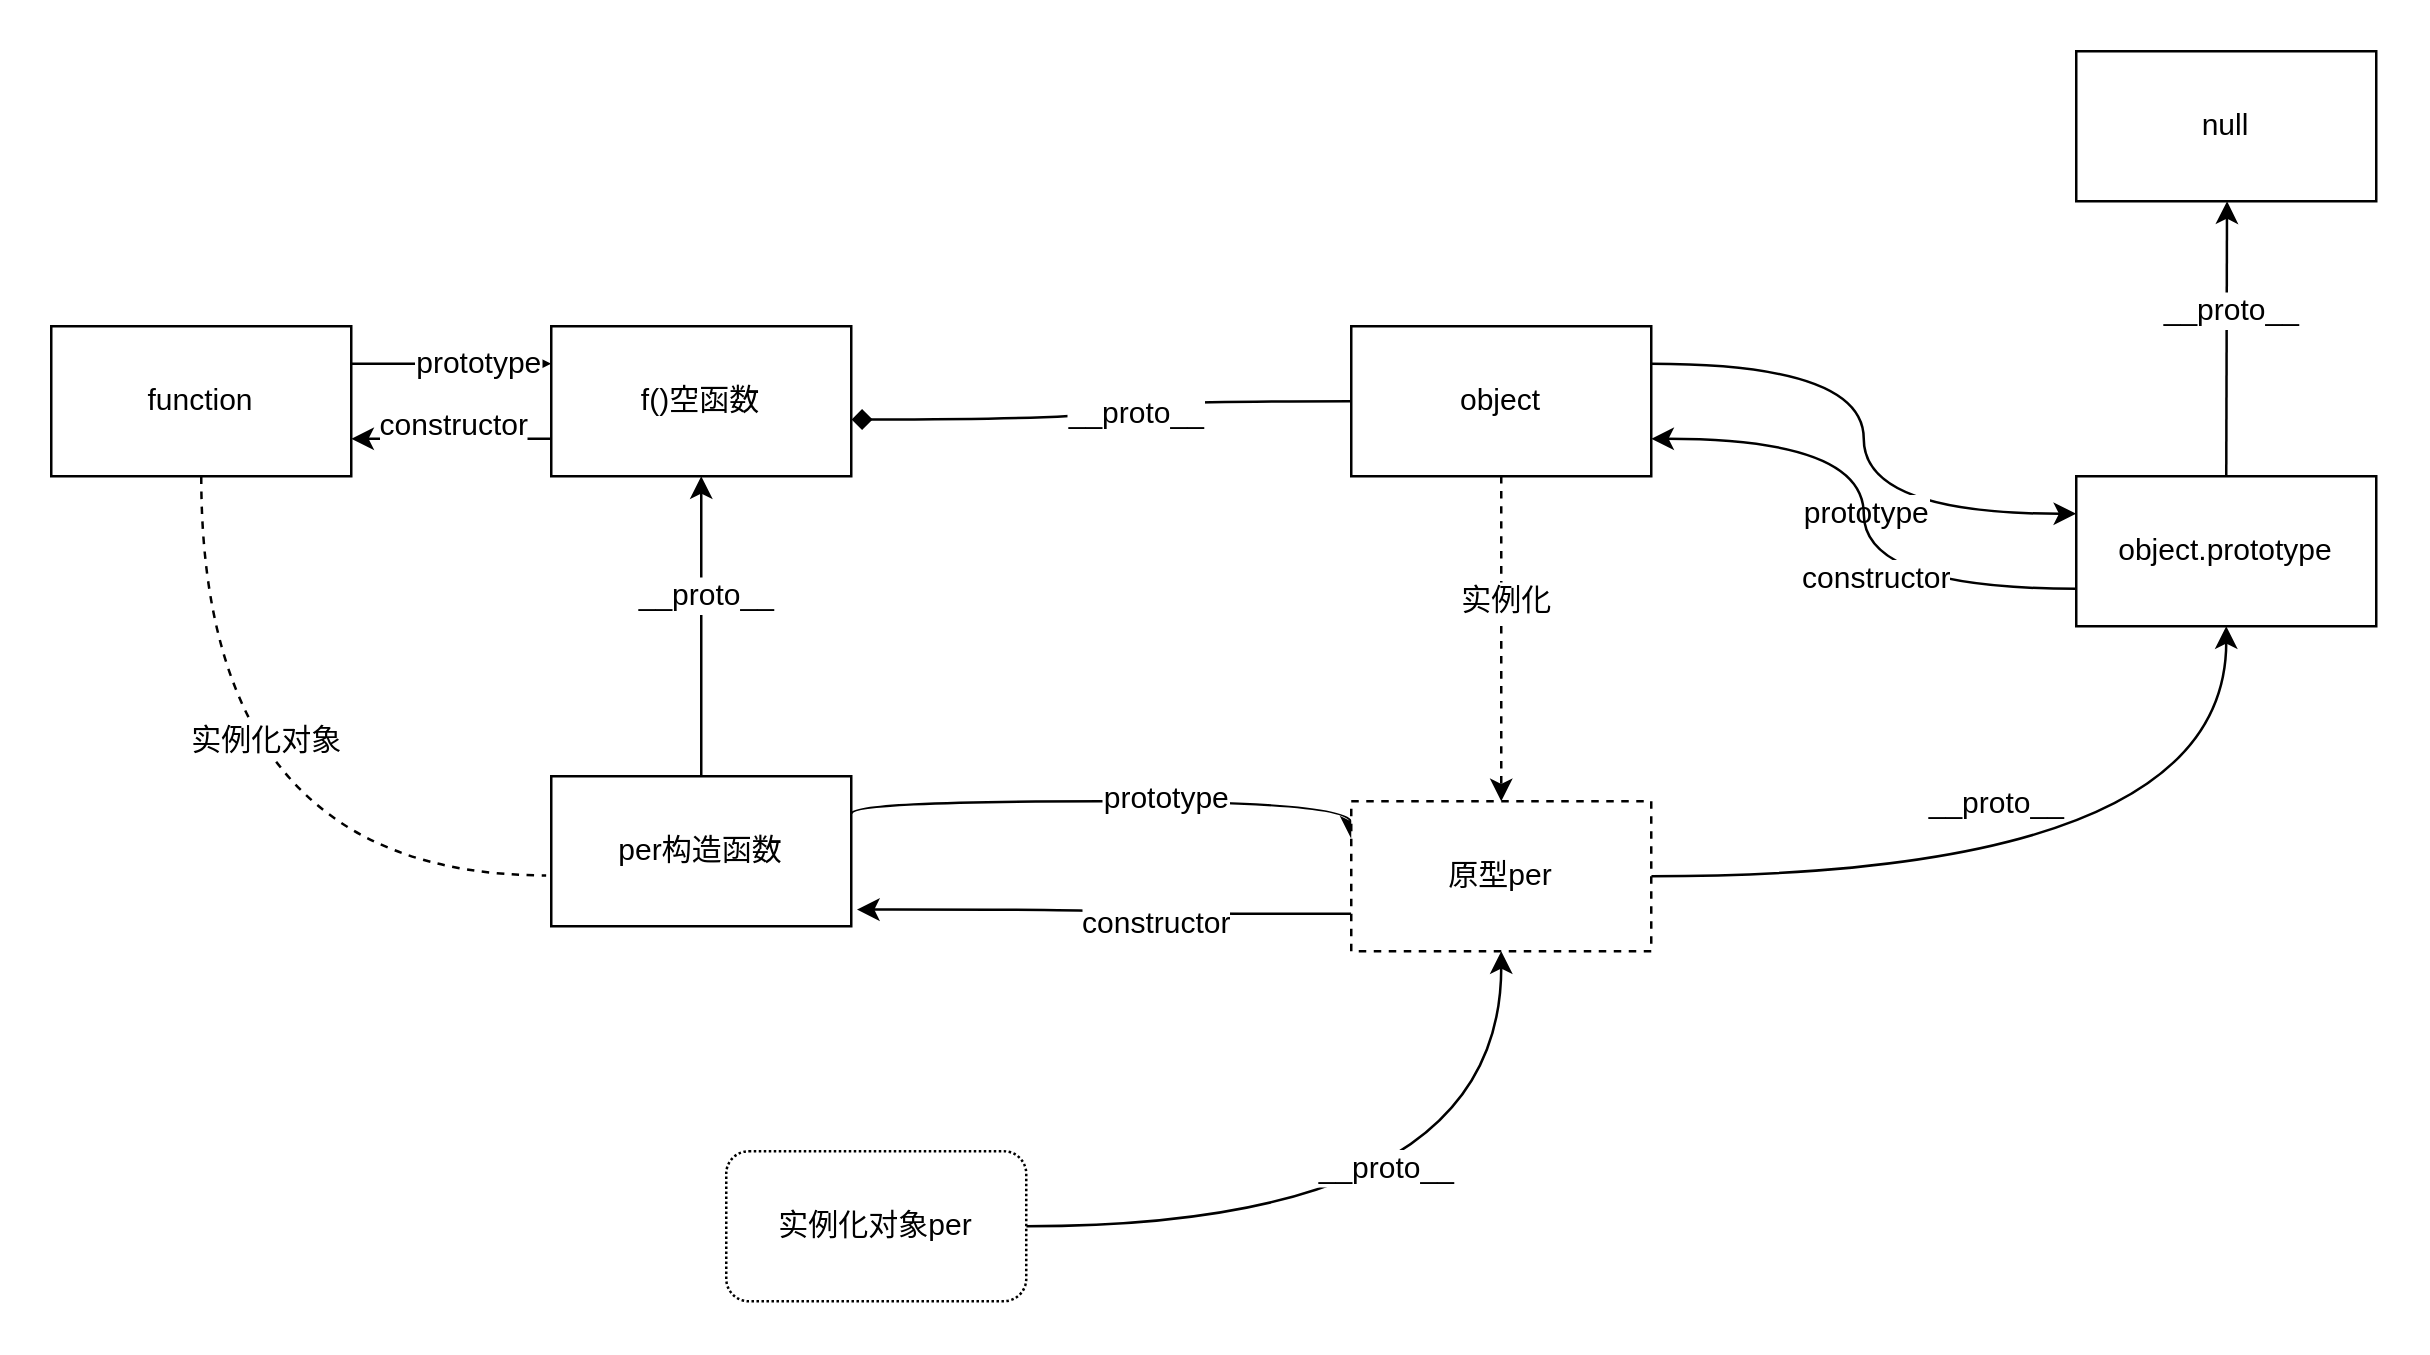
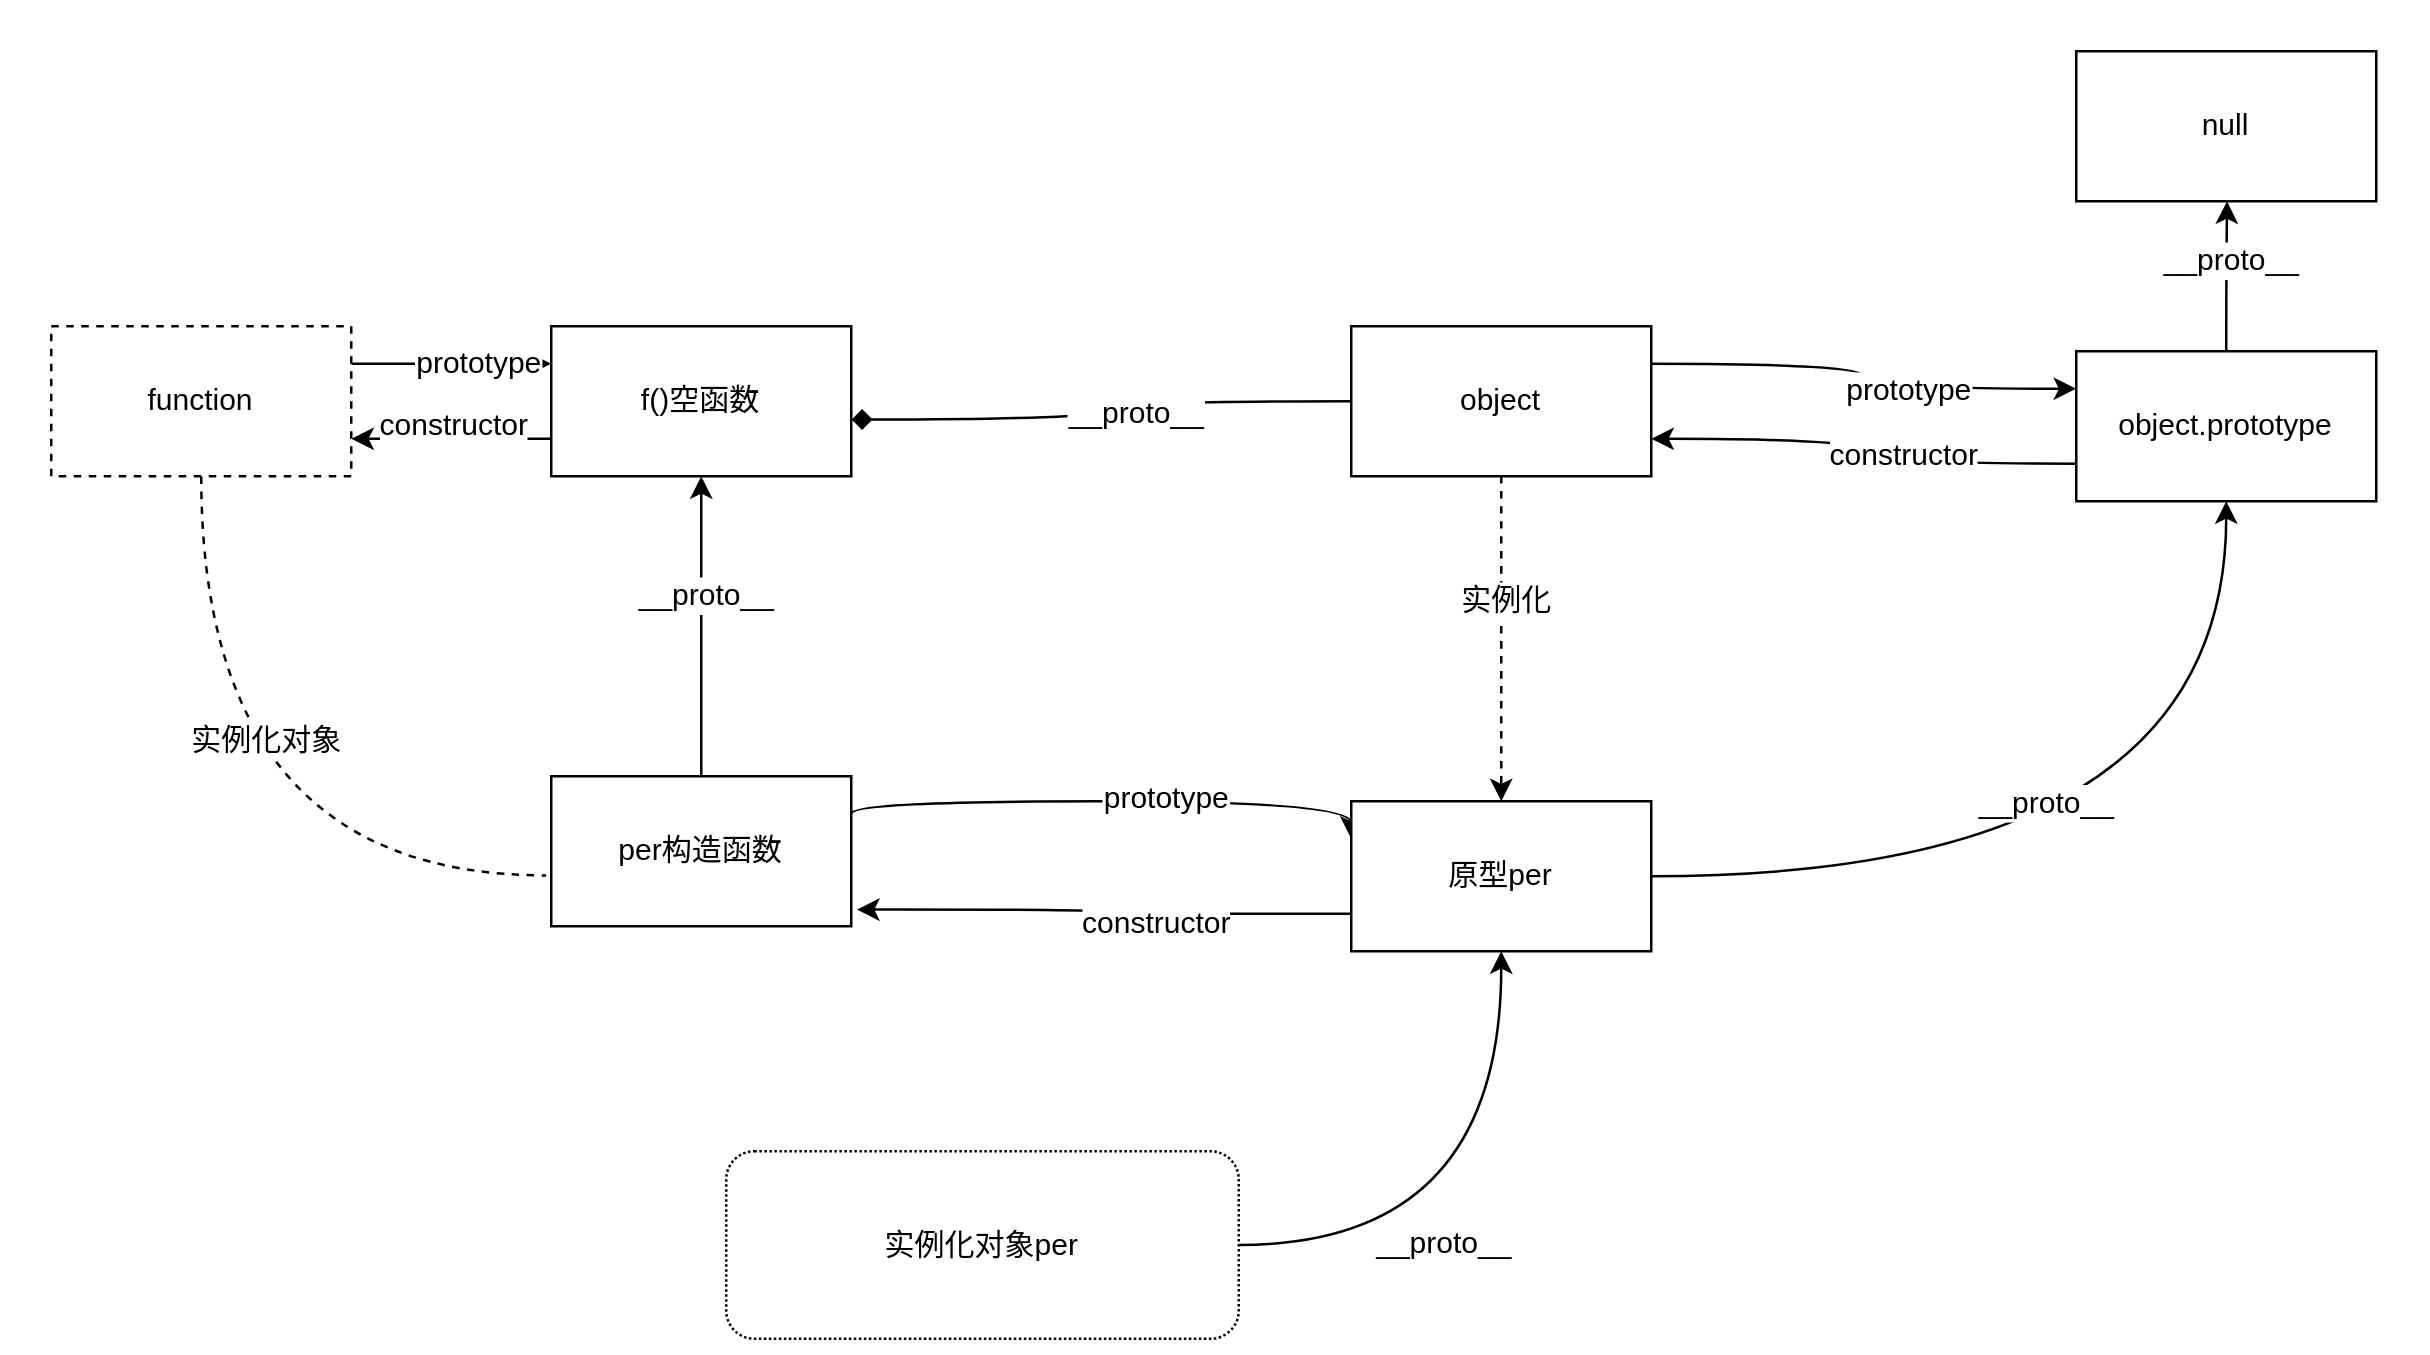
(201, 401) -> (201, 401)
(2226, 551) -> (2226, 426)
(1501, 876) -> (1501, 876)
(876, 1226) -> (983, 1245)
